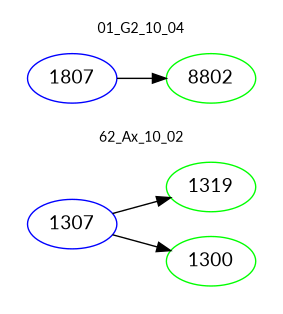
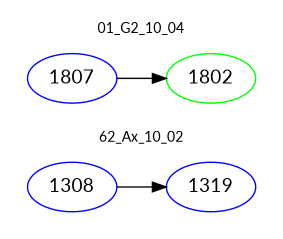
(211, 78) -> (211, 78)
(211, 187) -> (211, 187)
(72, 224) -> (72, 187)
(211, 261) -> none
